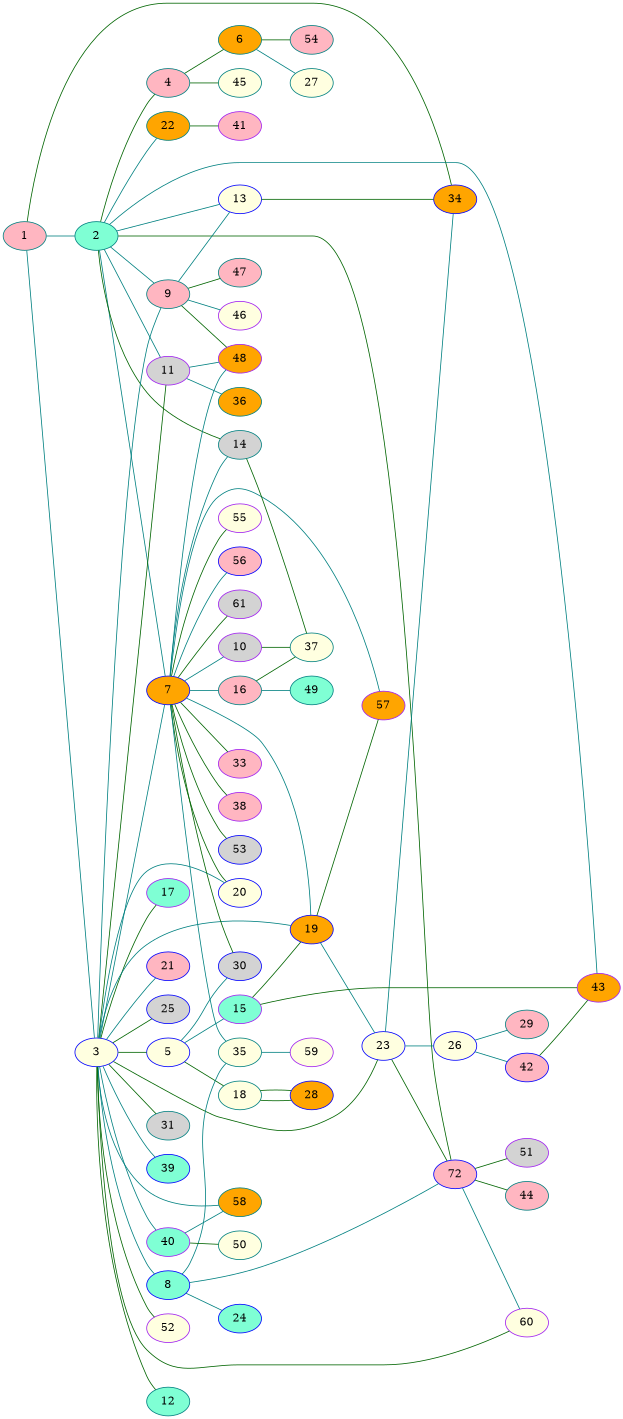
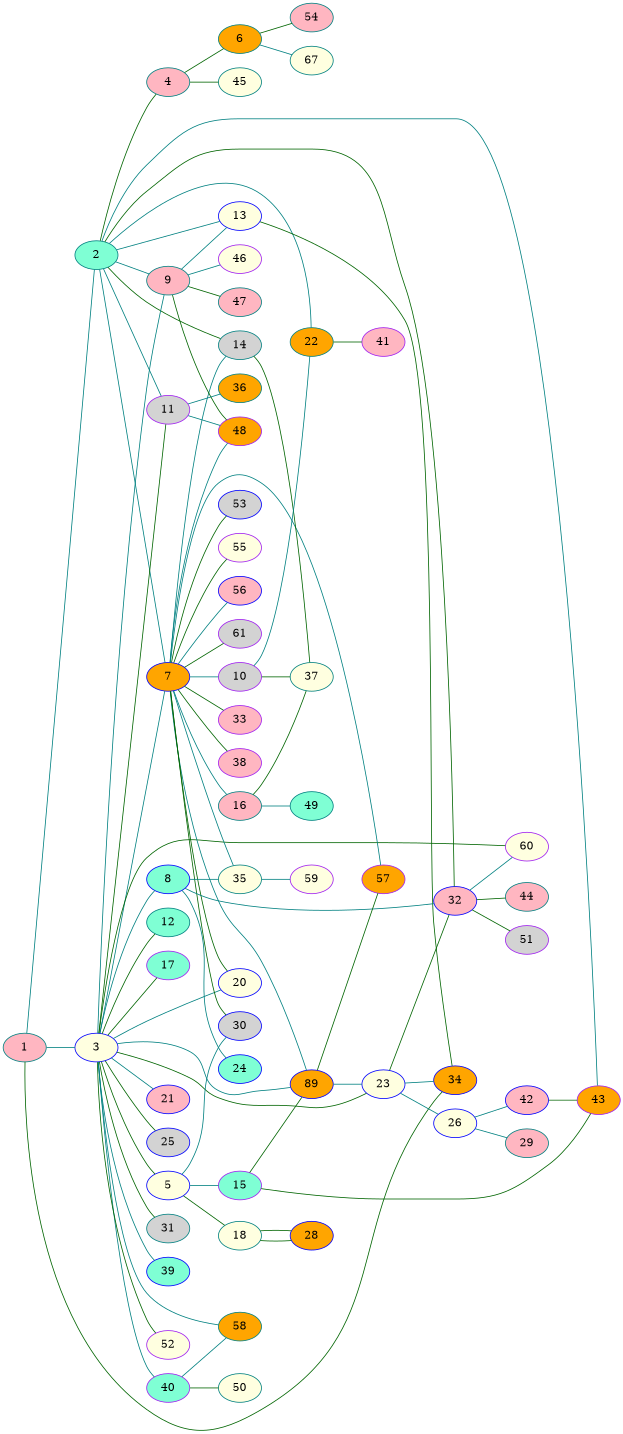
(312, 83) -> (312, 61)
none -> (289, 537)
(312, 930) -> (312, 1084)
(455, 1174) -> (455, 901)
